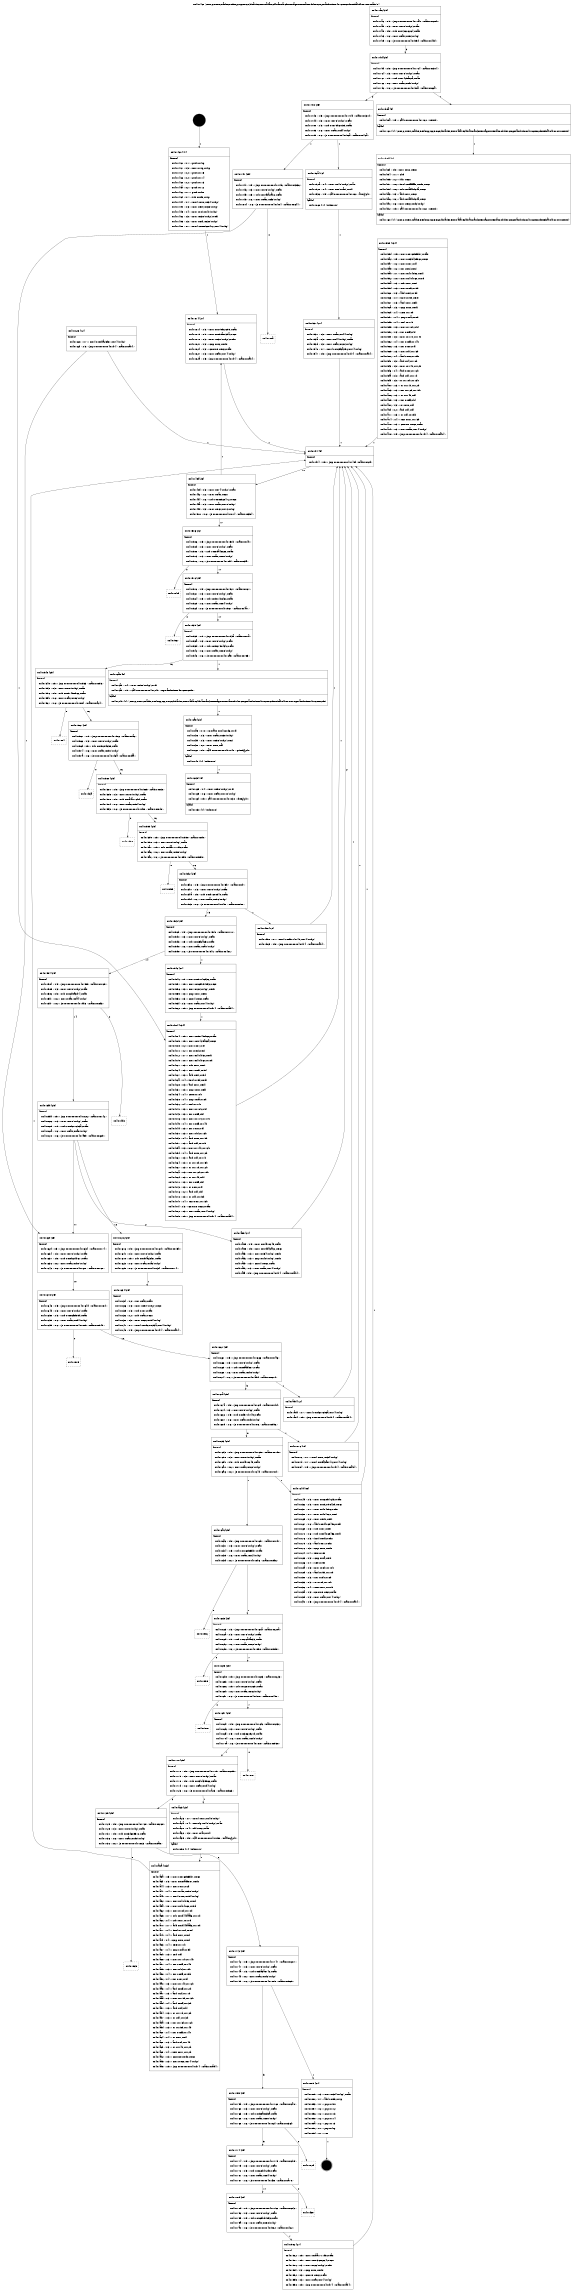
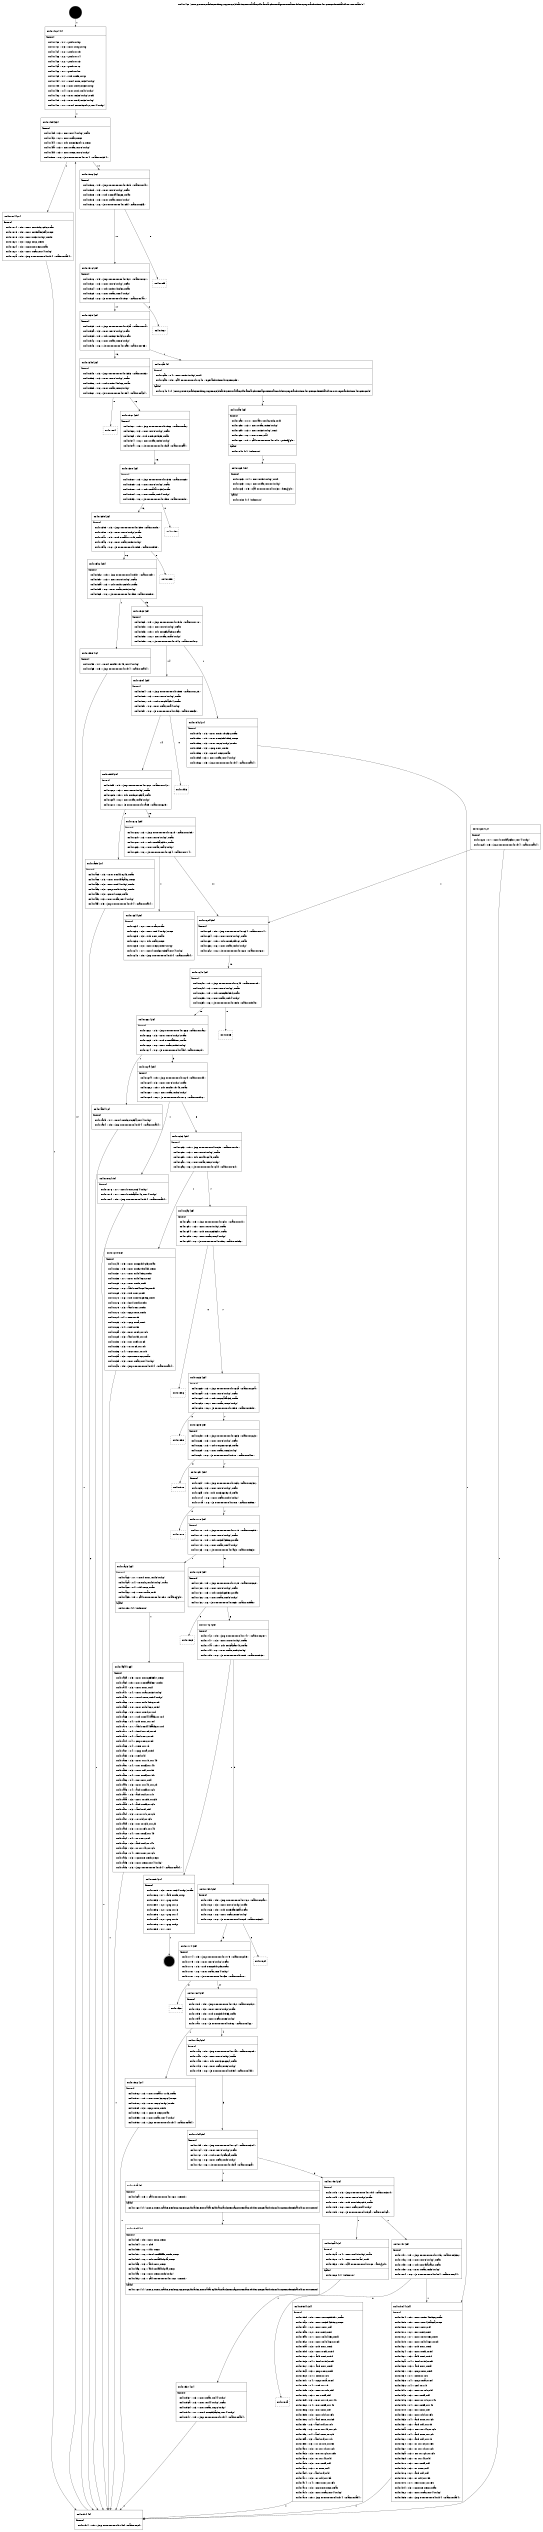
(211, 272) -> (75, 113)
(86, 794) -> none
(73, 1186) -> (196, 886)
none -> (222, 2031)
